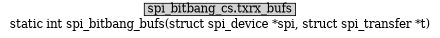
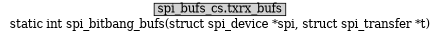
(220, 9) -> (220, 9)
